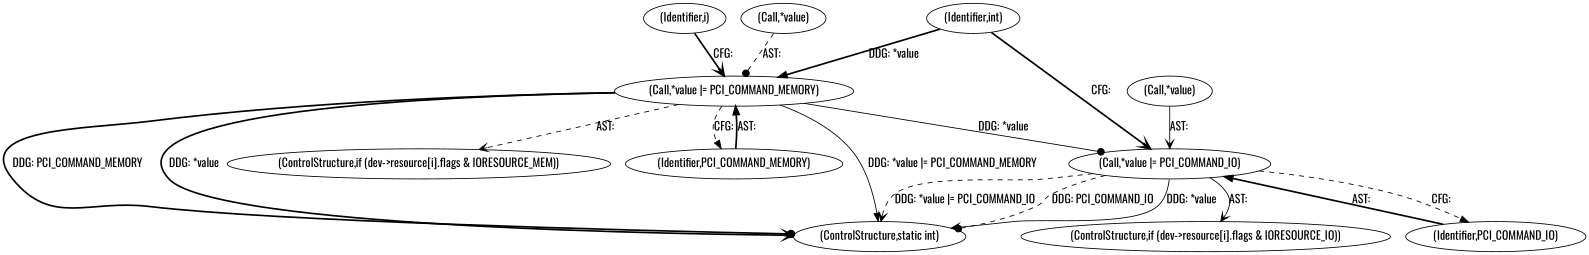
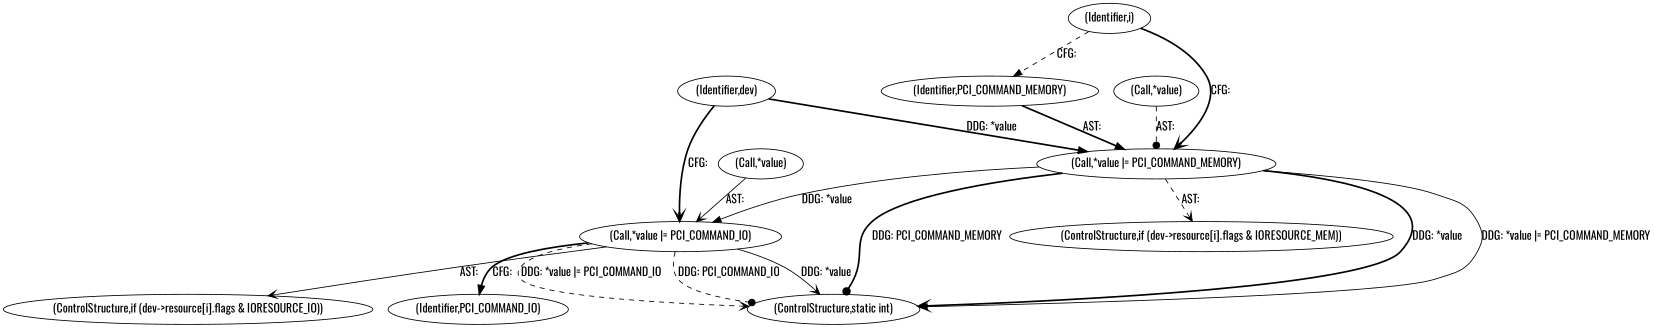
(973, 18) -> (727, 91)
(714, 123) -> (1055, 52)
(951, 127) -> (878, 181)
(1362, 186) -> (531, 252)
(1338, 201) -> none
